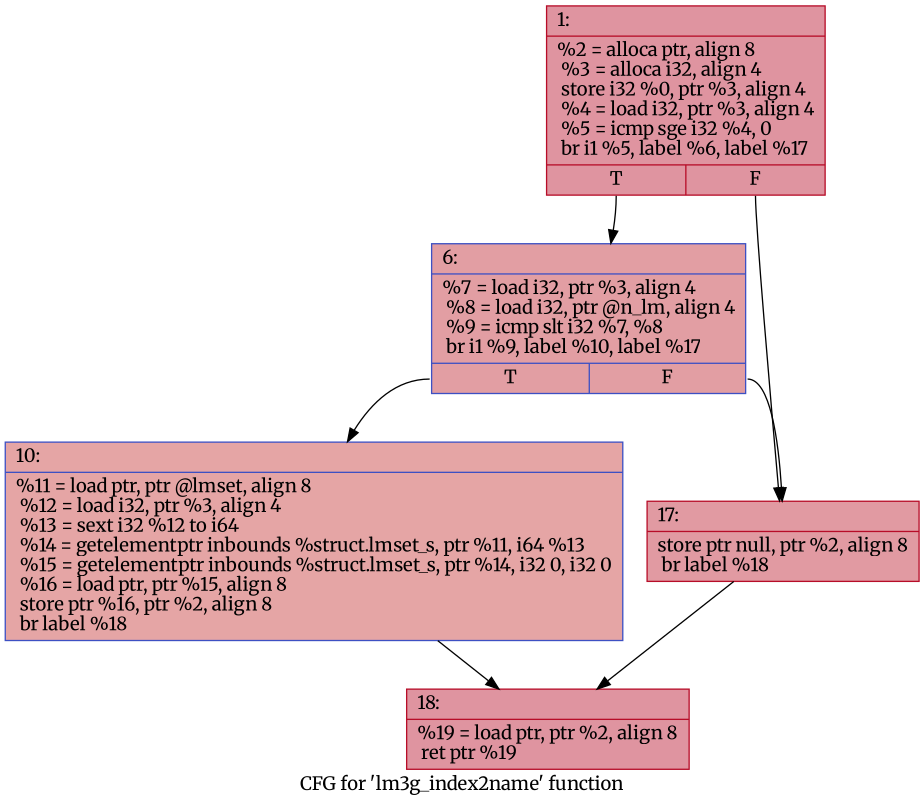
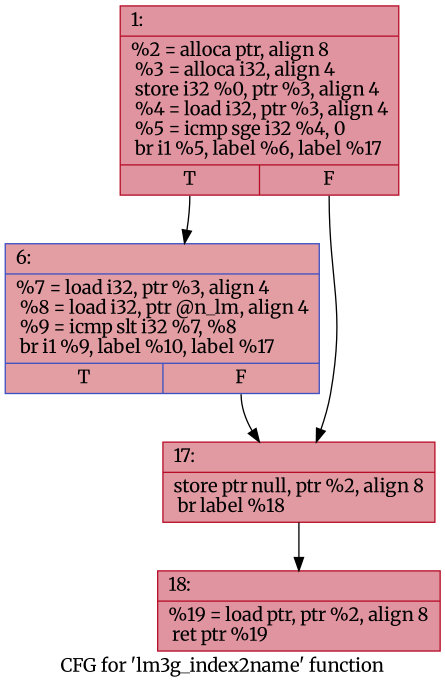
(314, 541) -> none
